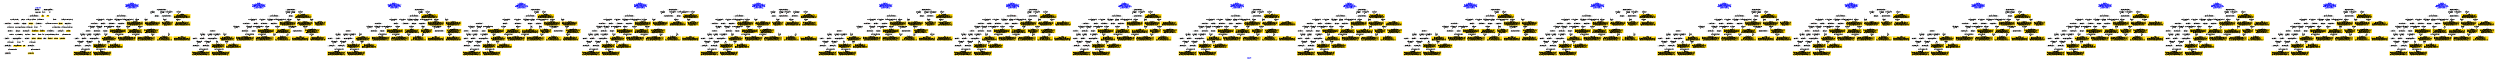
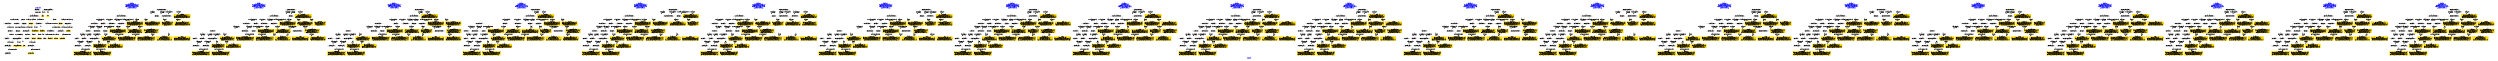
(49, 13) -> (47, 13)
(50, 35) -> (50, 35)
